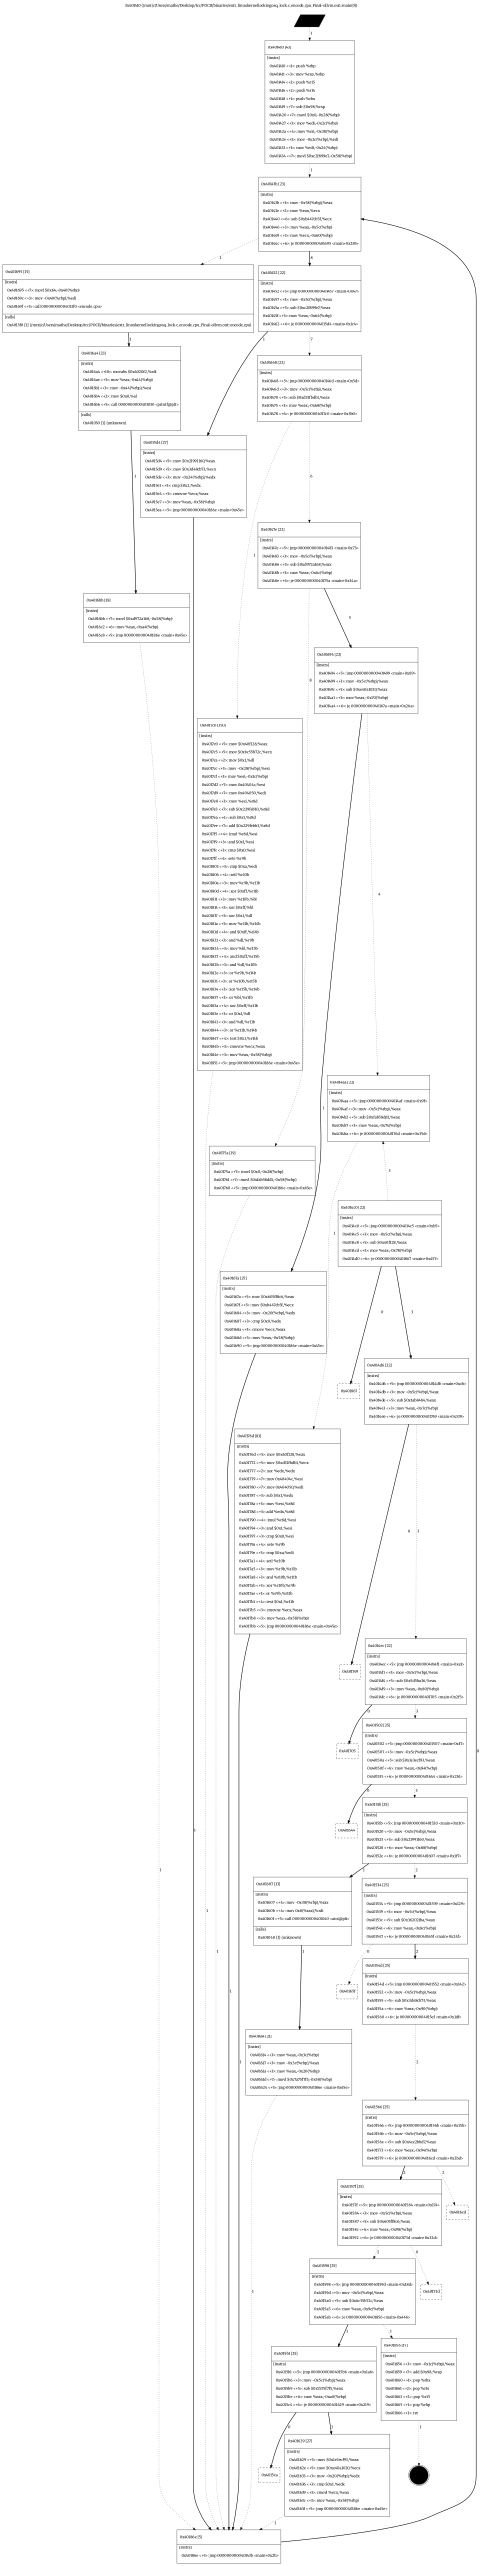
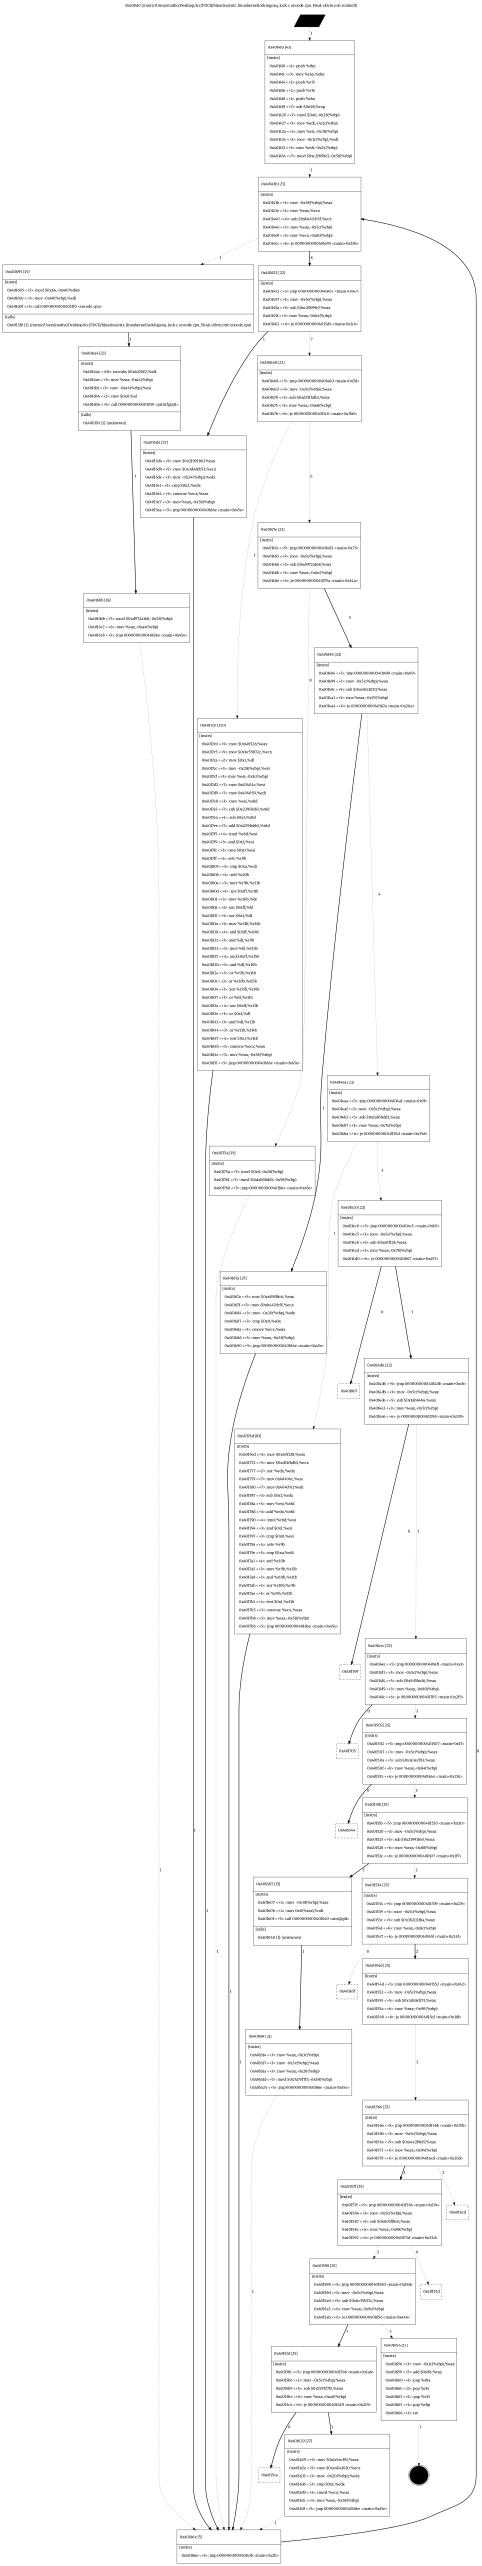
(386, 1172) -> (378, 1170)
(205, 1800) -> (205, 1800)
